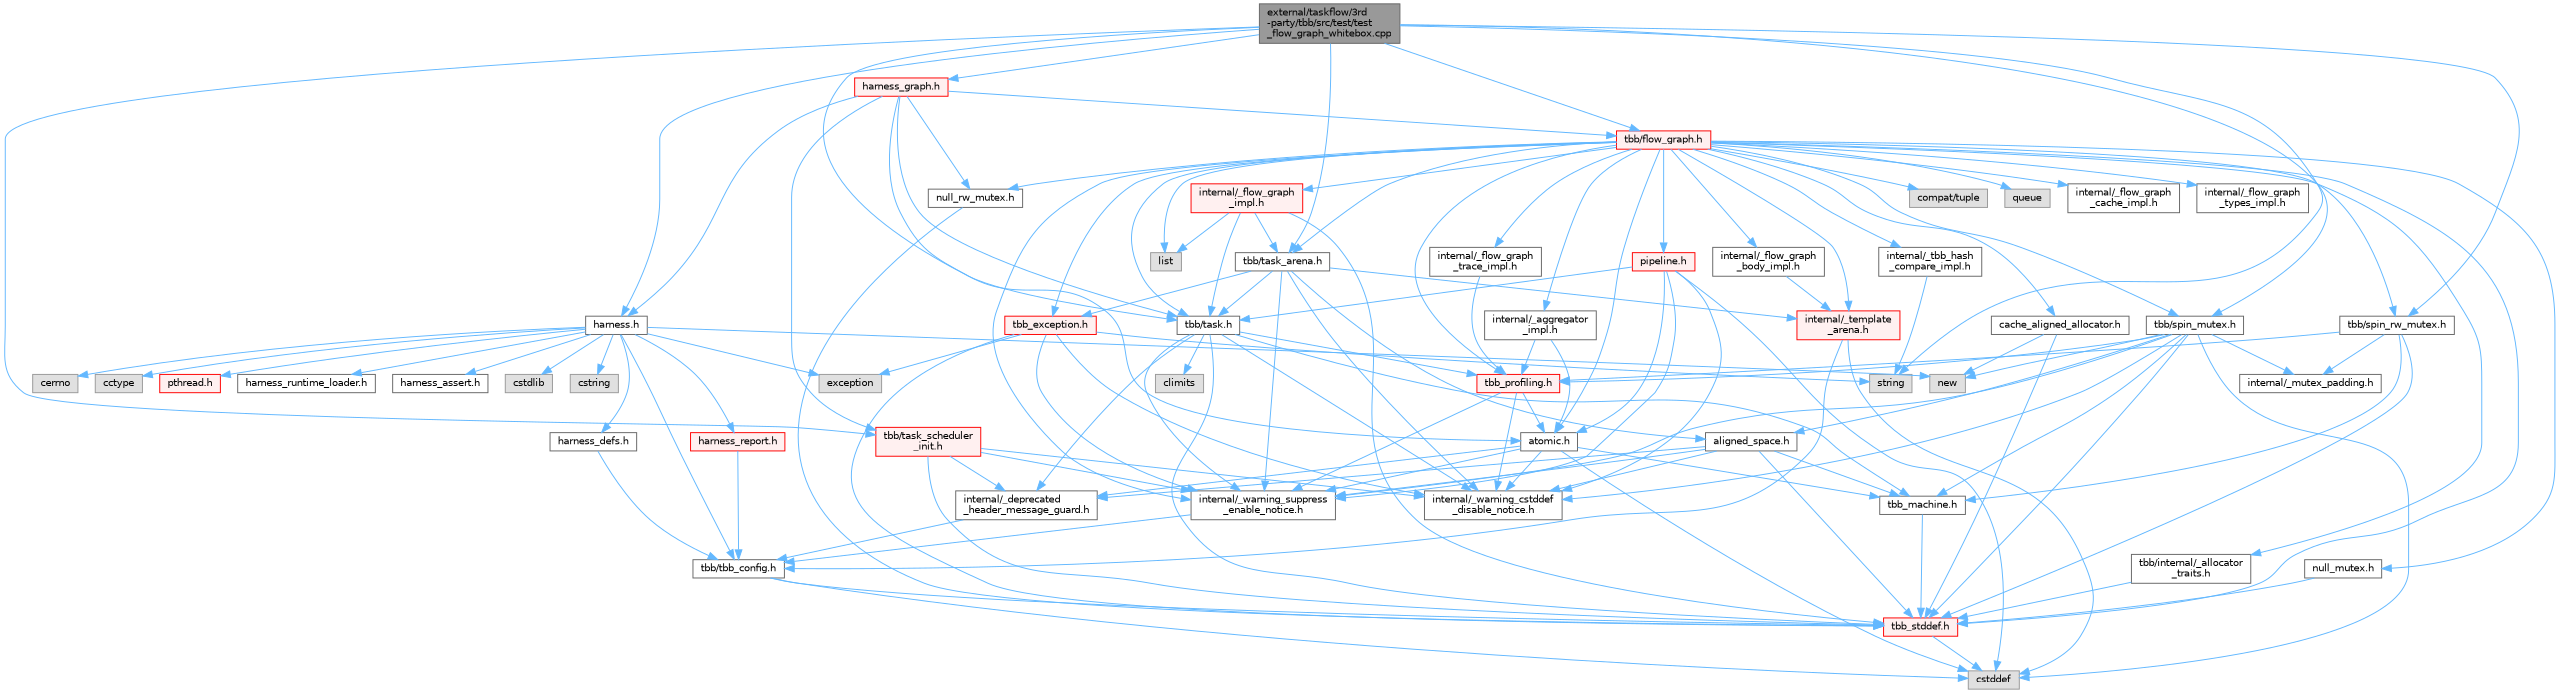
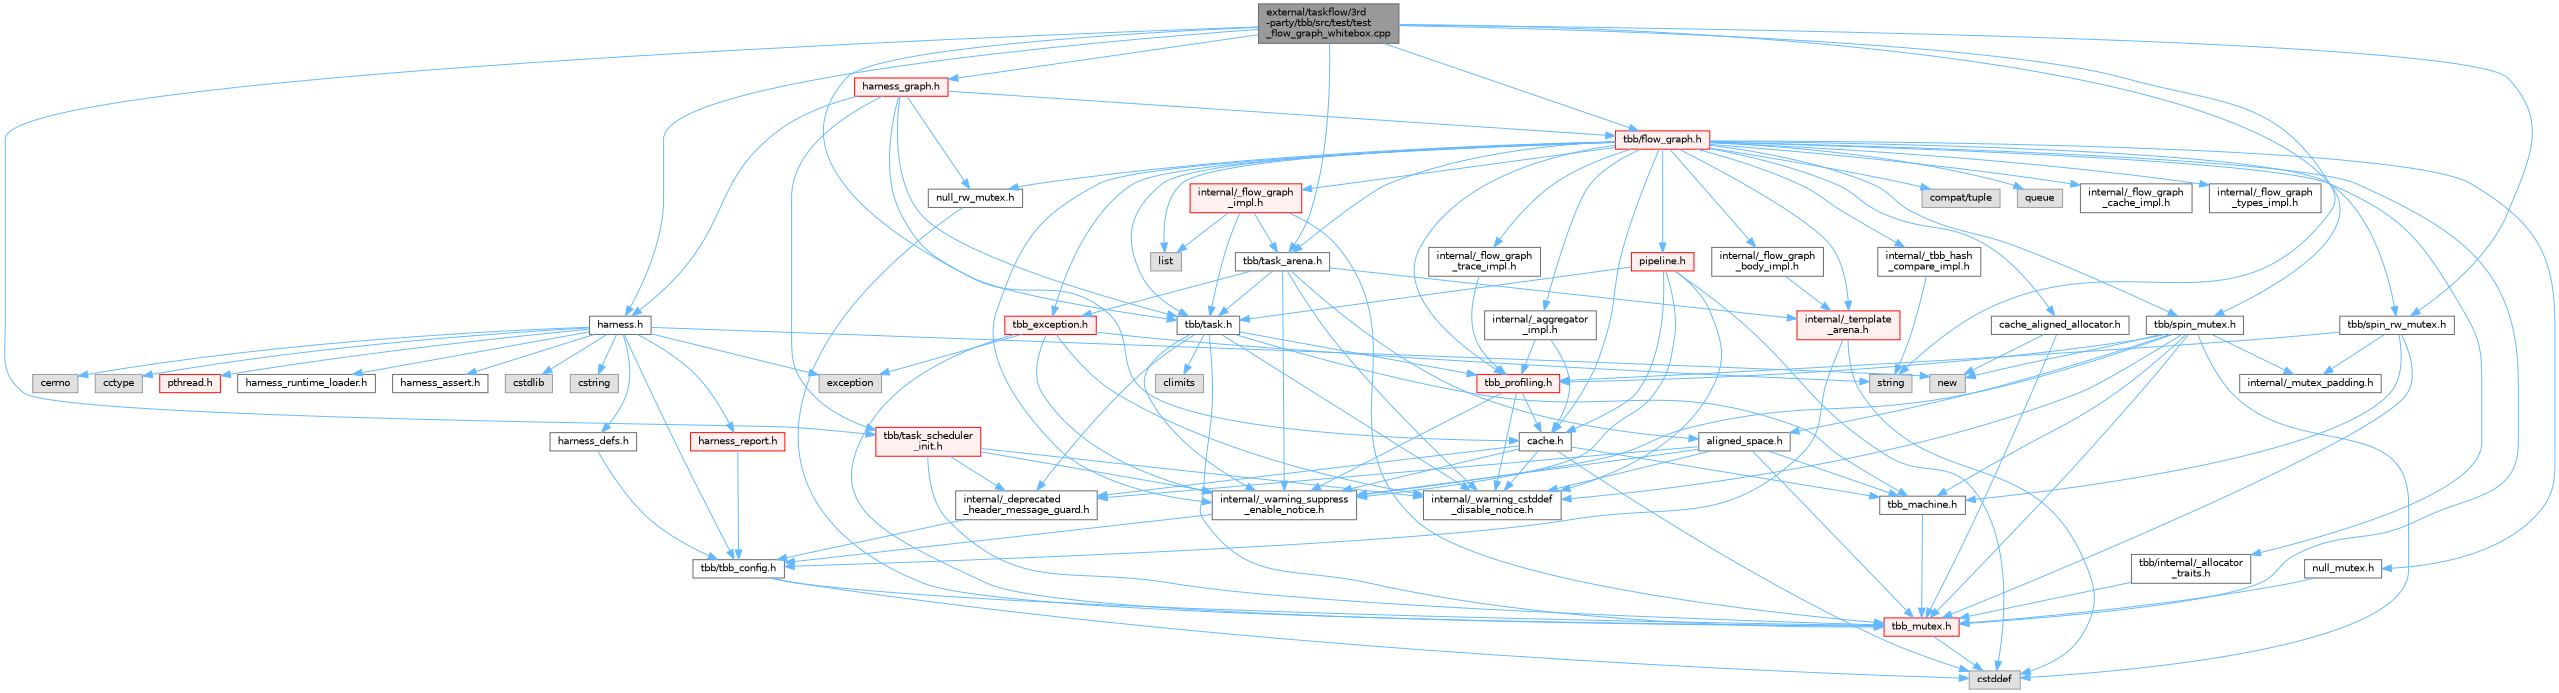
(1549, 442) -> (1545, 442)
(1921, 627) -> (1922, 627)
